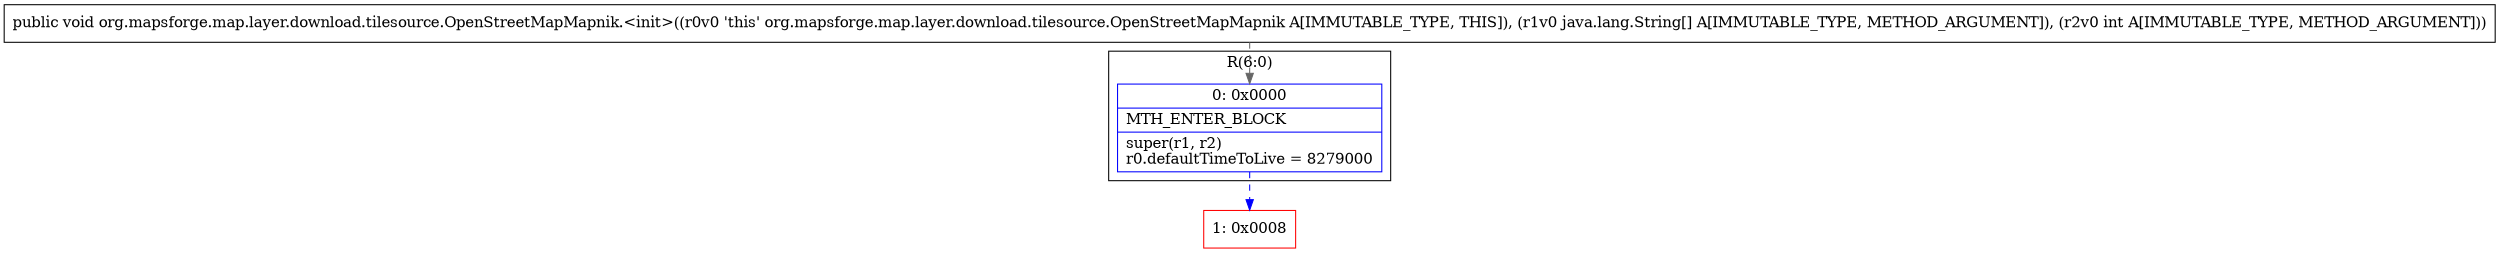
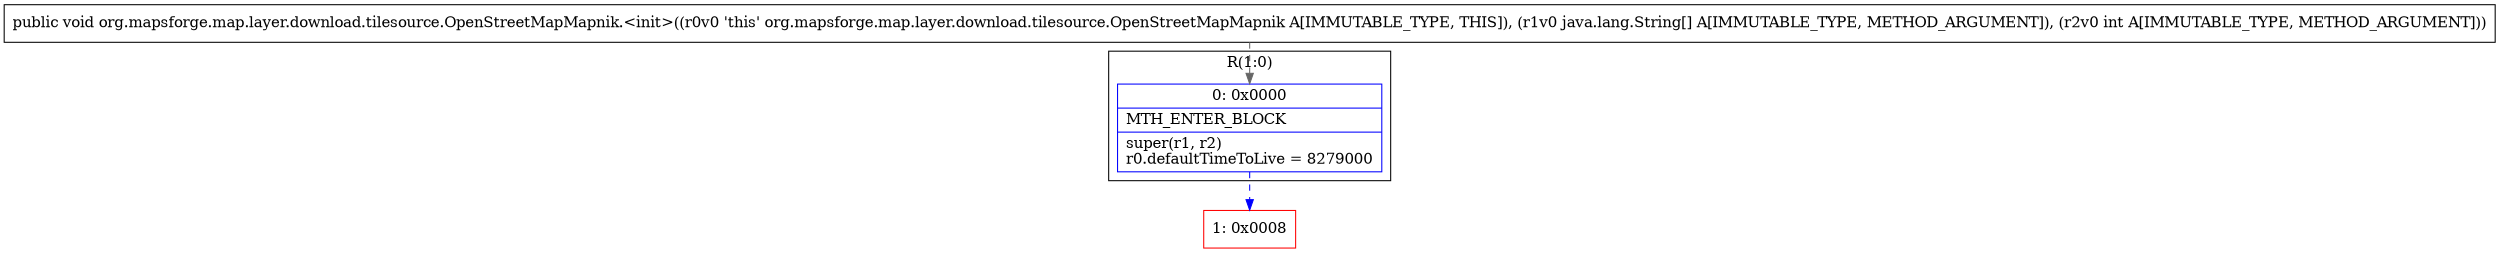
(1250, 63) -> (1250, 63)
